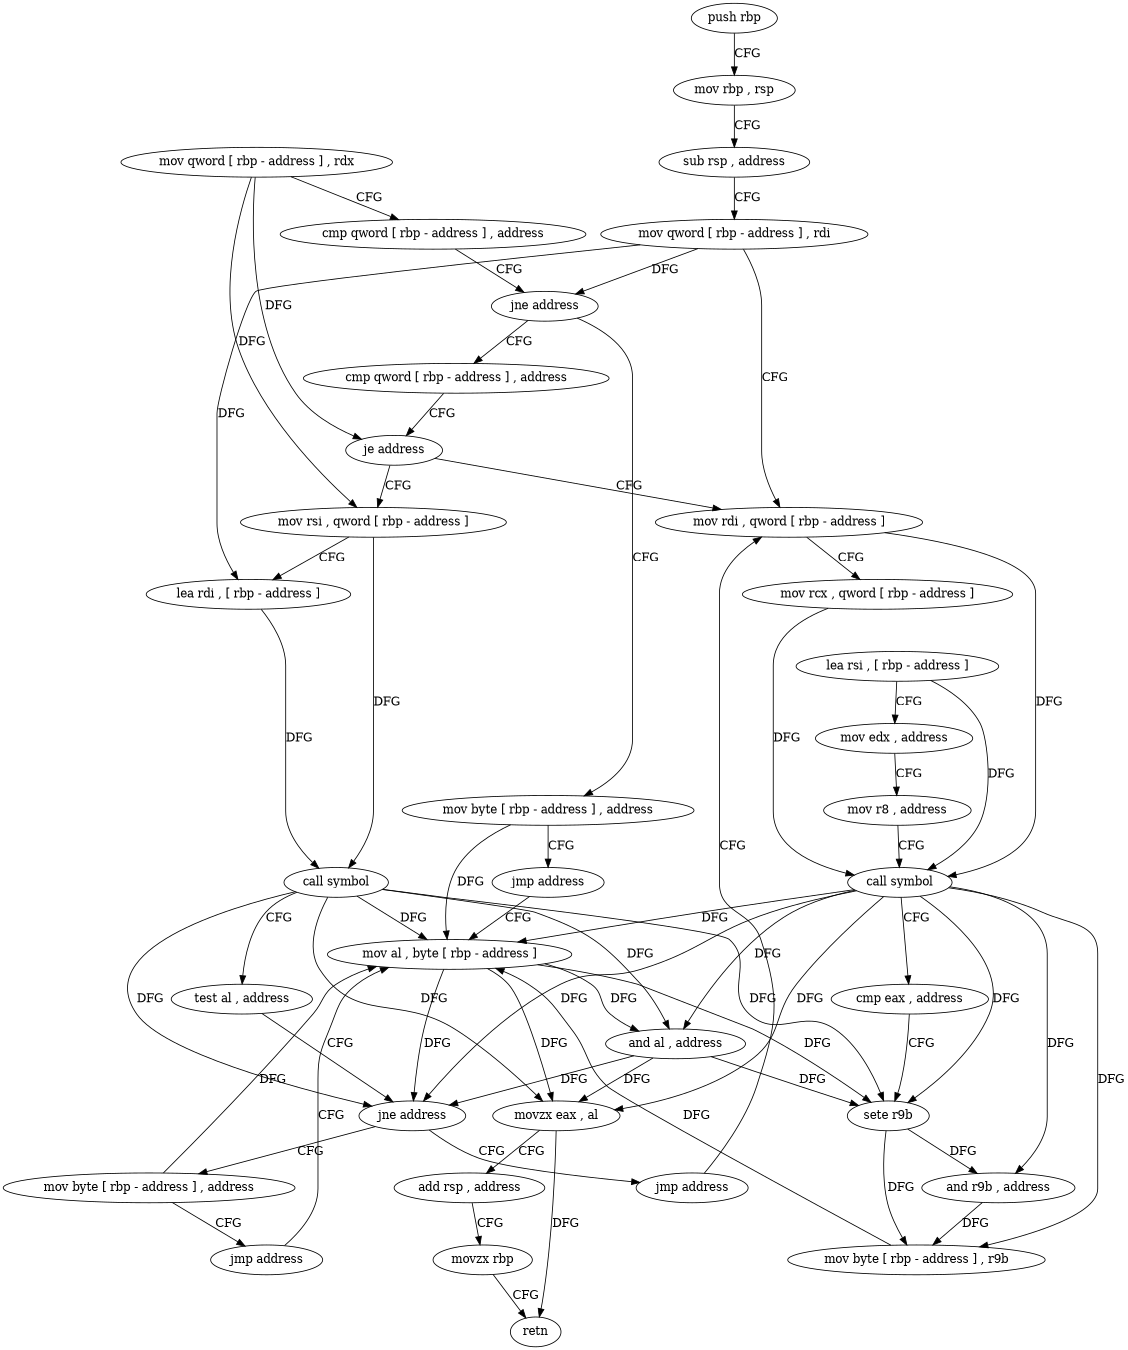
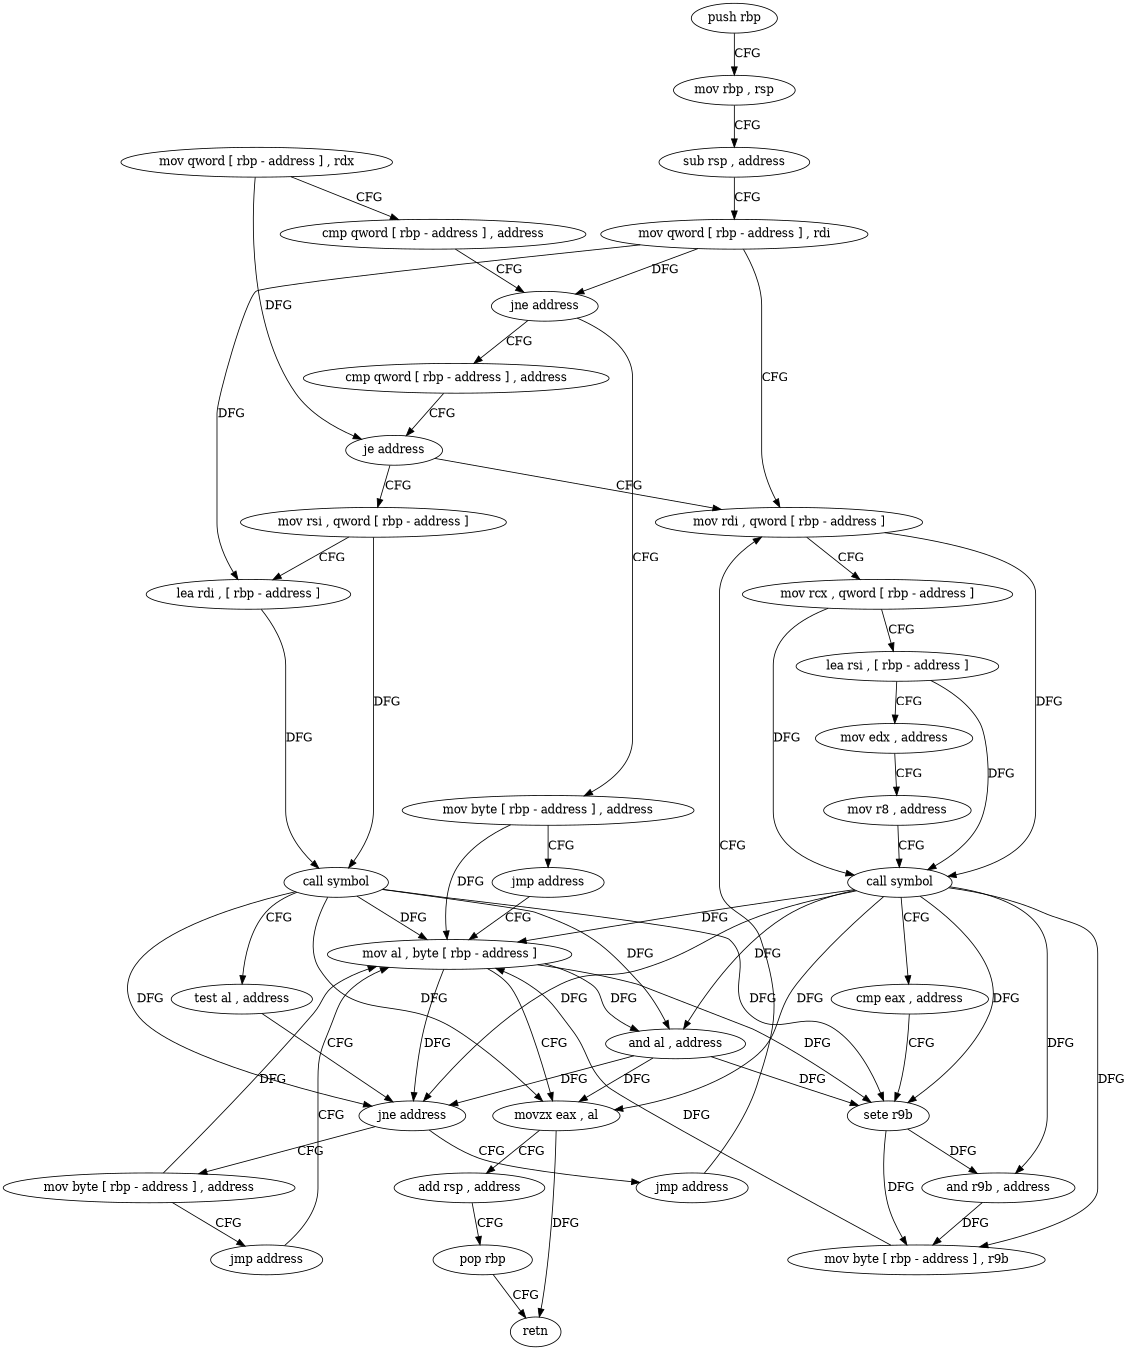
(242, 356) -> none
none -> (886, 626)
(554, 1044) -> (554, 1044)
(483, 1260) -> (483, 1260)
